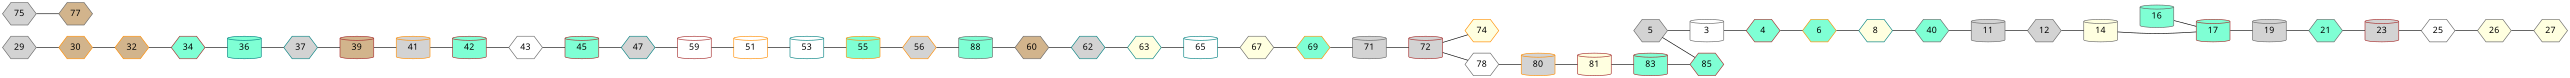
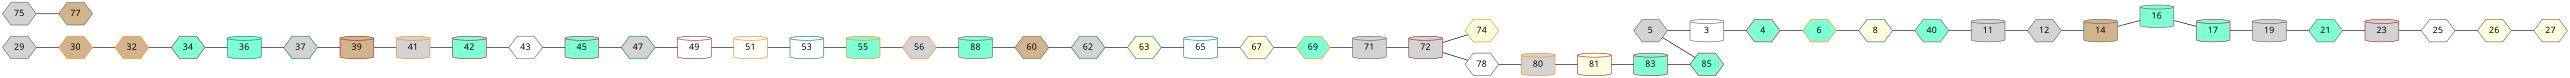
(2101, 31) -> (2101, 31)
(2157, 33) -> (2129, 23)
(694, 48) -> (694, 48)
